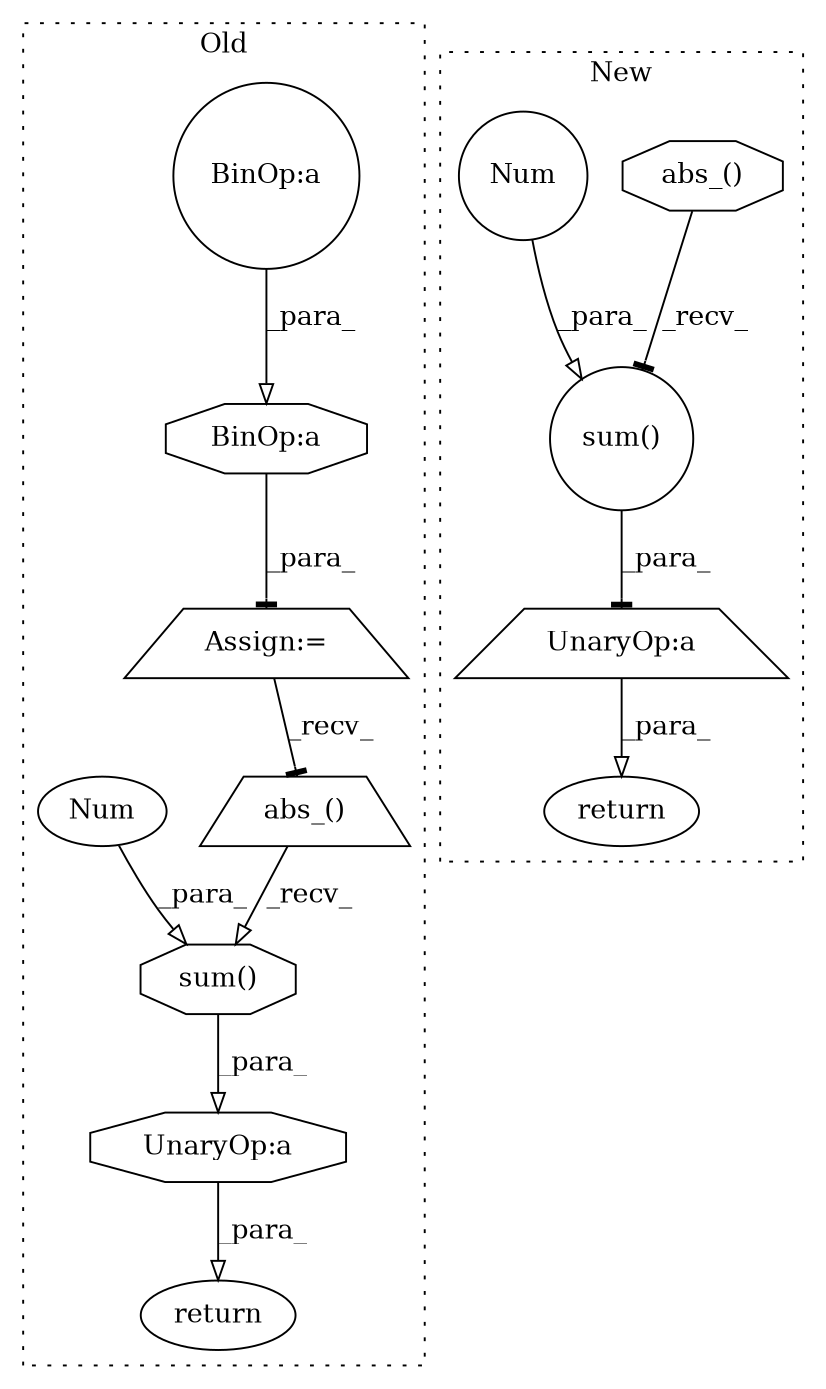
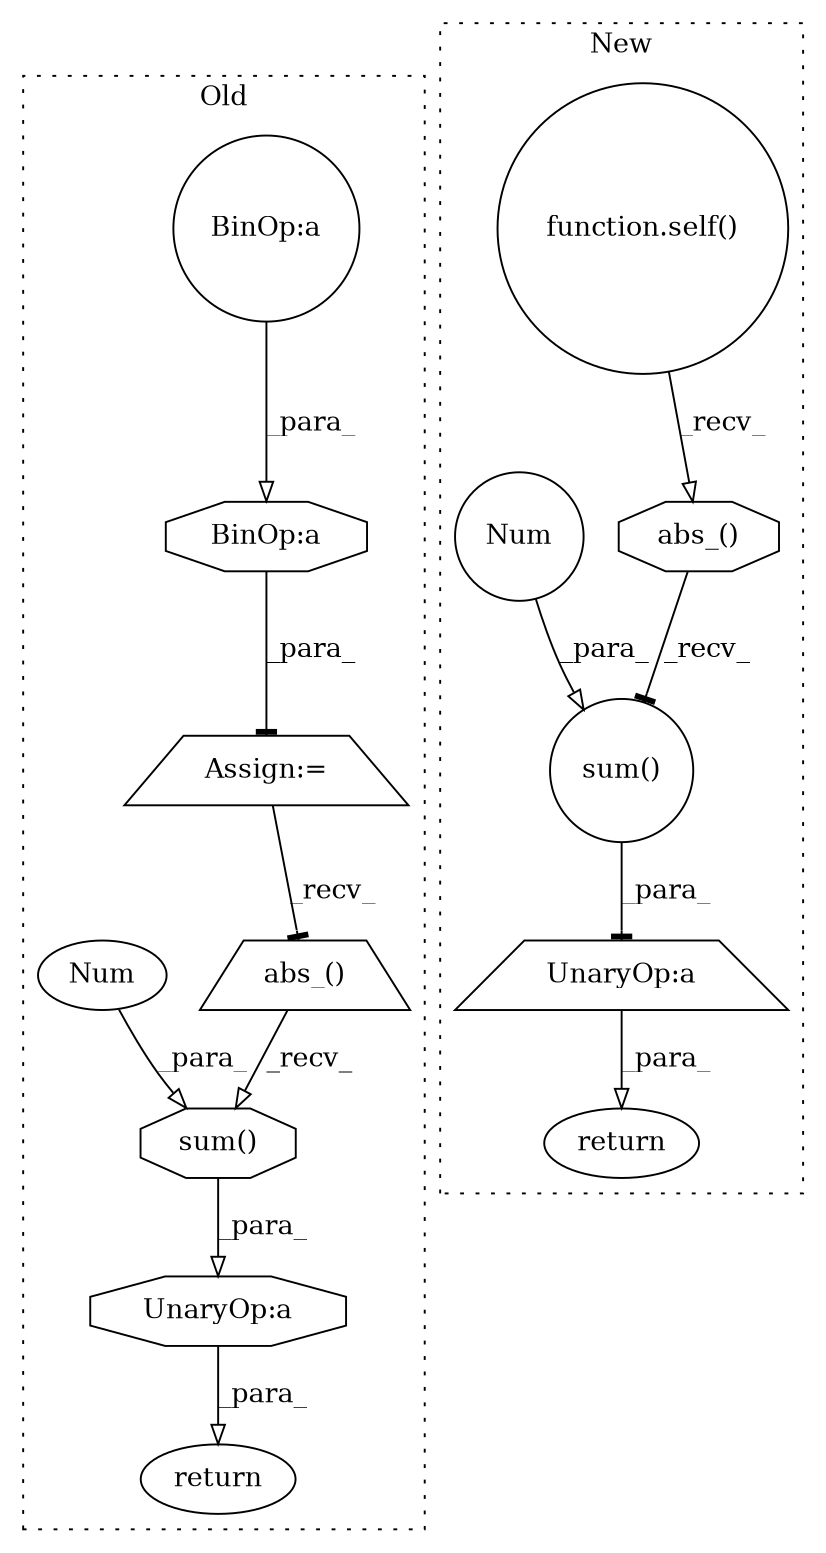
none -> (643, 229)
